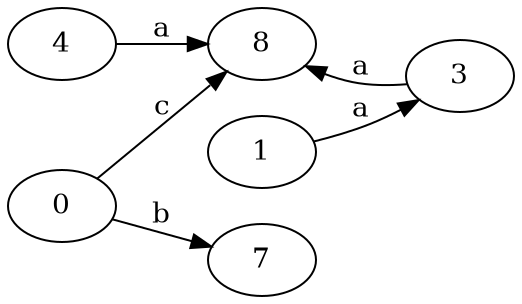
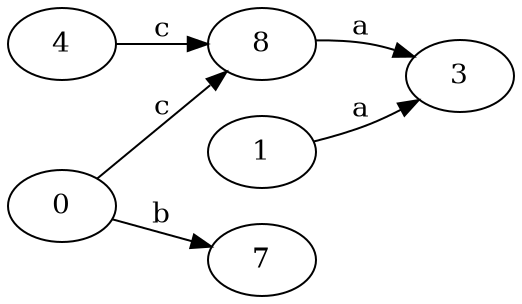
(162, 29) -> (162, 29)
(365, 84) -> (356, 42)
